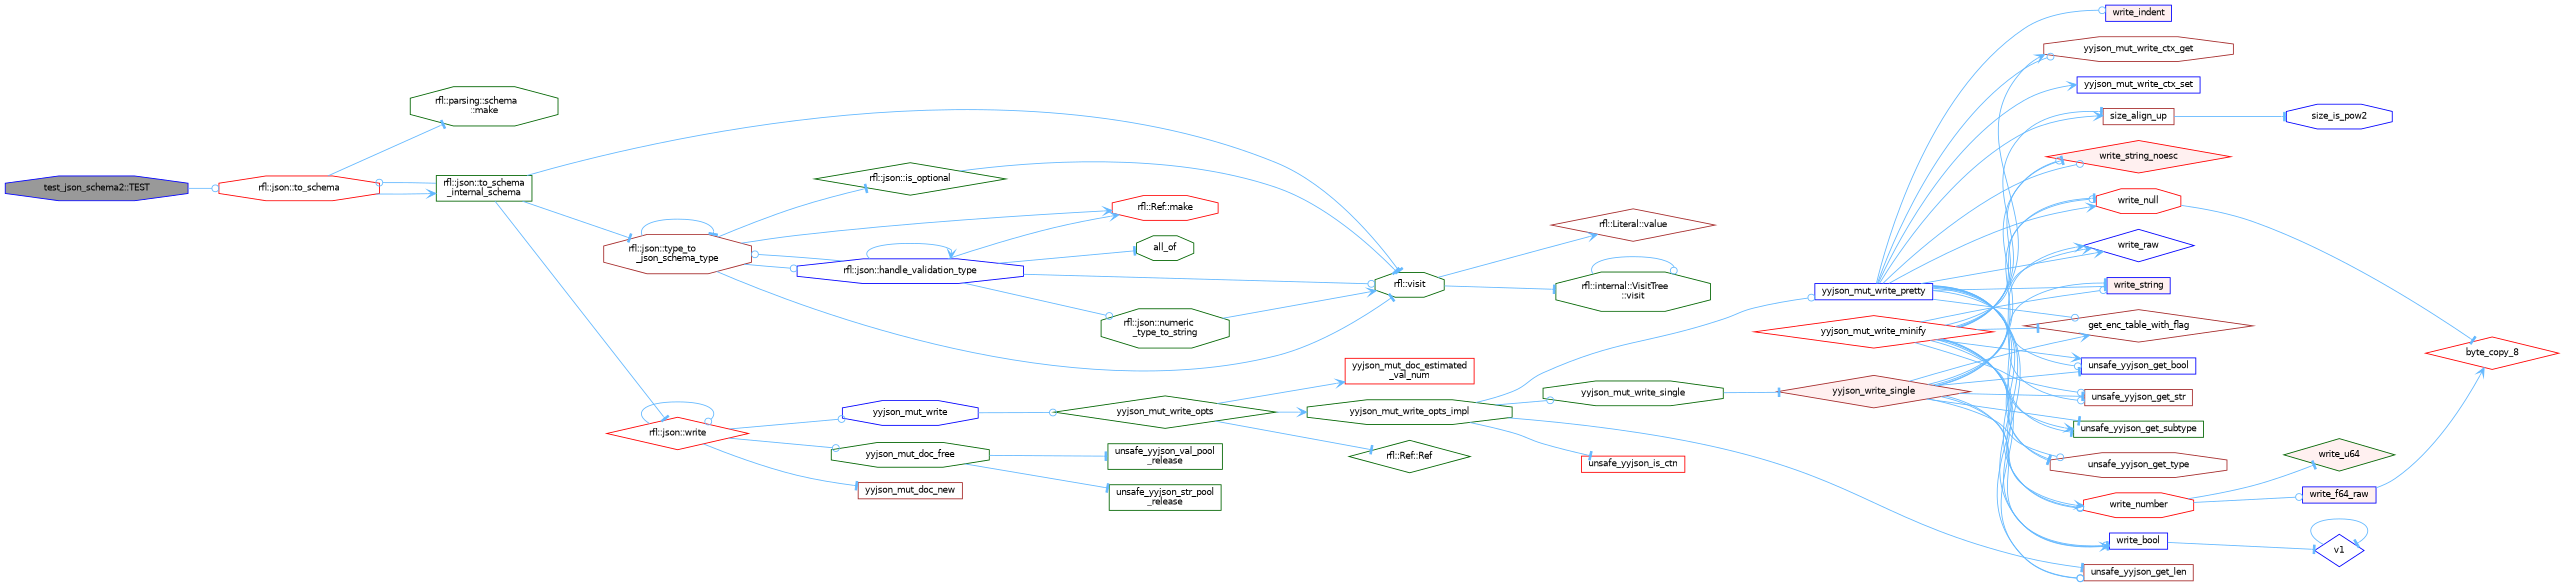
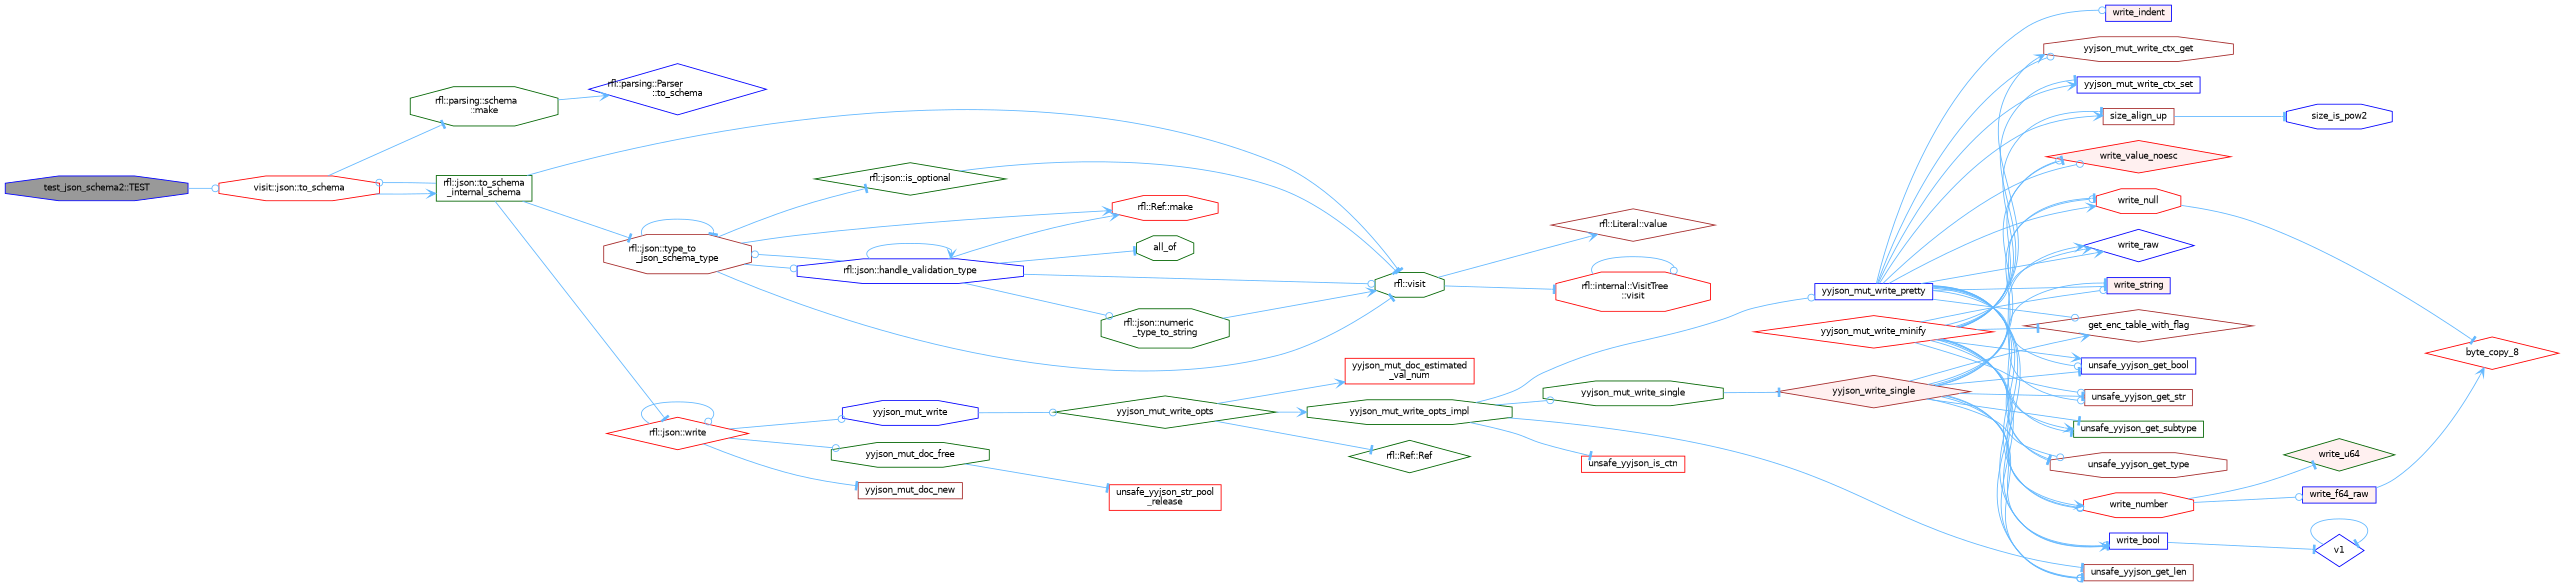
none -> (678, 89)
none -> (2006, 127)
(2139, 157) -> (2139, 157)
(299, 188) -> (299, 188)
(1633, 292) -> (1633, 292)
(1165, 457) -> none
none -> (2008, 492)
(1165, 498) -> (1165, 498)
